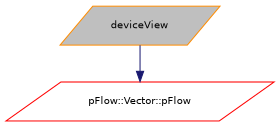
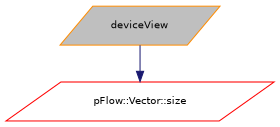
(140, 101) -> (140, 101)
